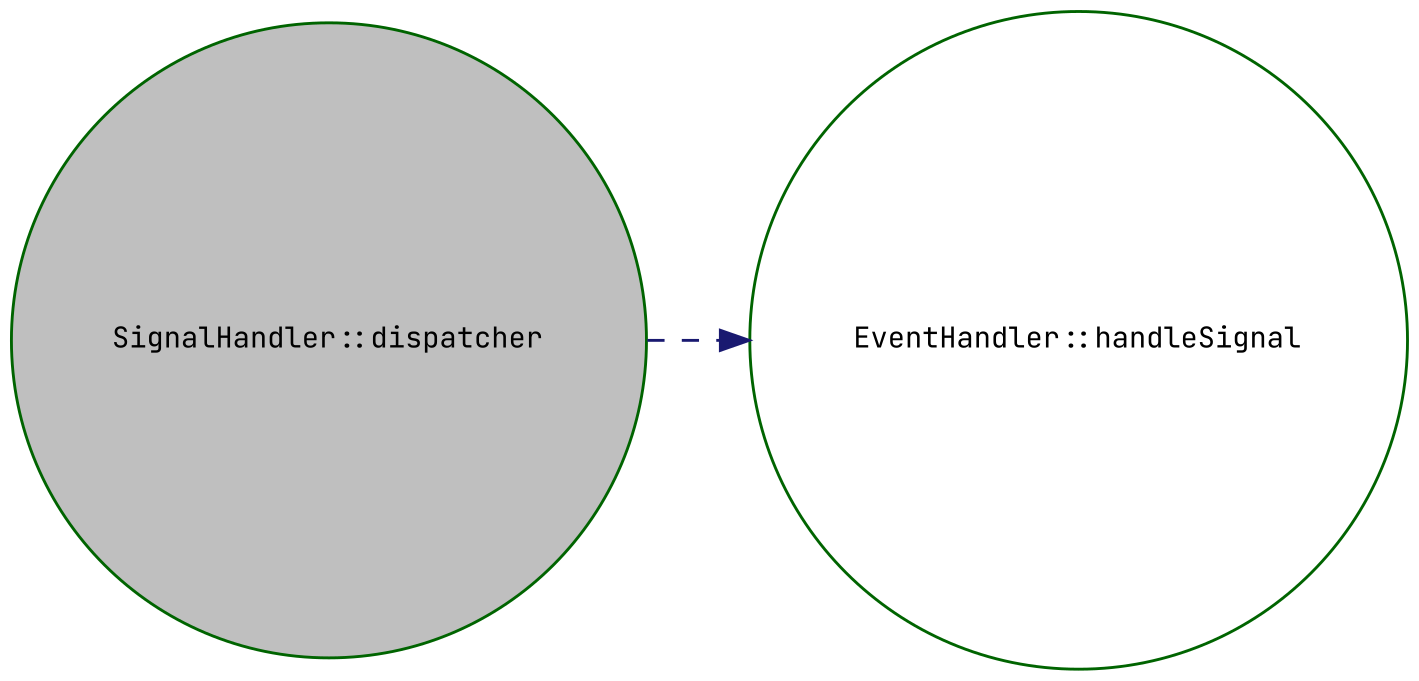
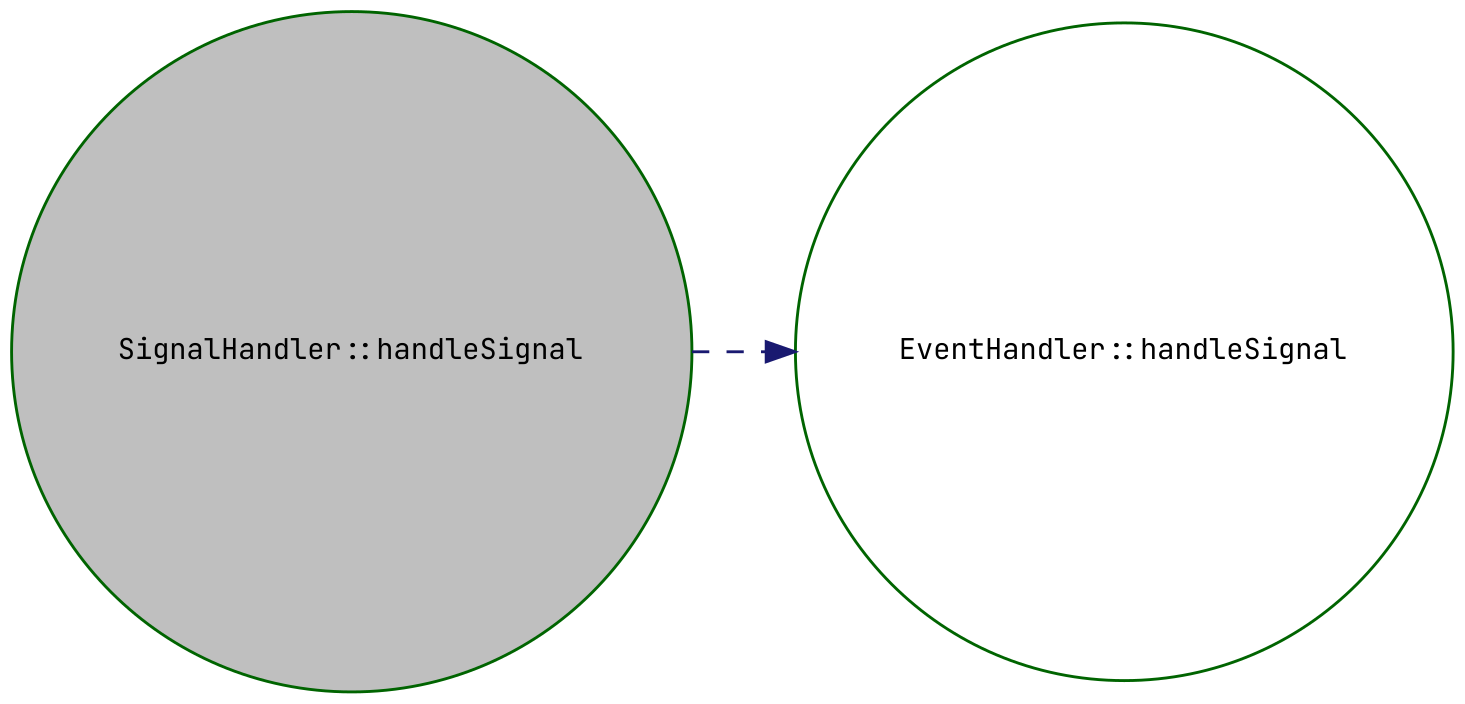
(329, 340) -> (352, 352)
